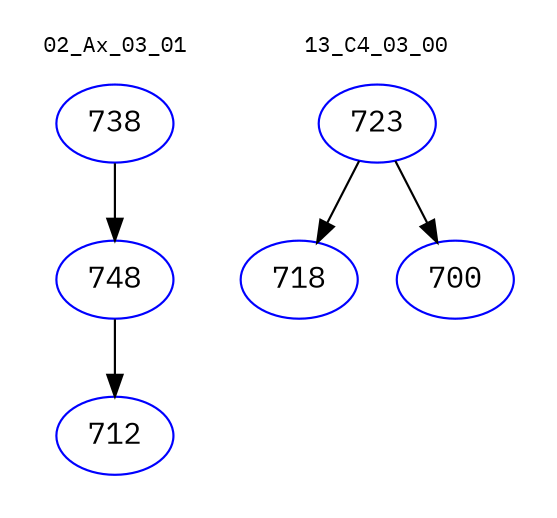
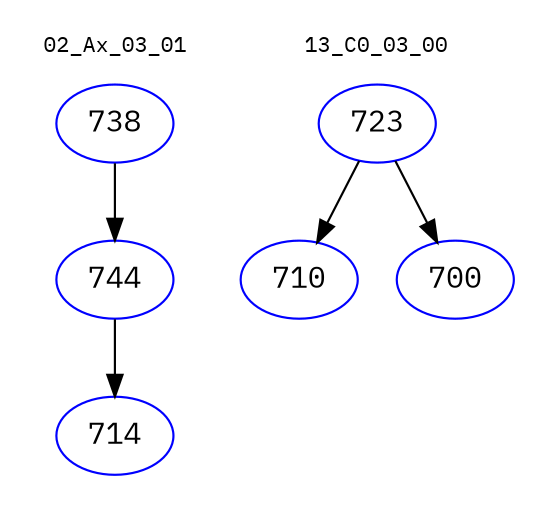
(377, 47) -> (377, 47)
(115, 280) -> (115, 280)
(299, 280) -> (299, 280)
(115, 436) -> (115, 436)
